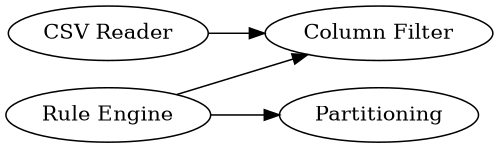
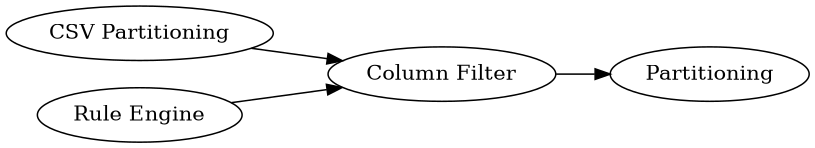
(108, 33) -> (140, 33)
(237, 115) -> (575, 74)
